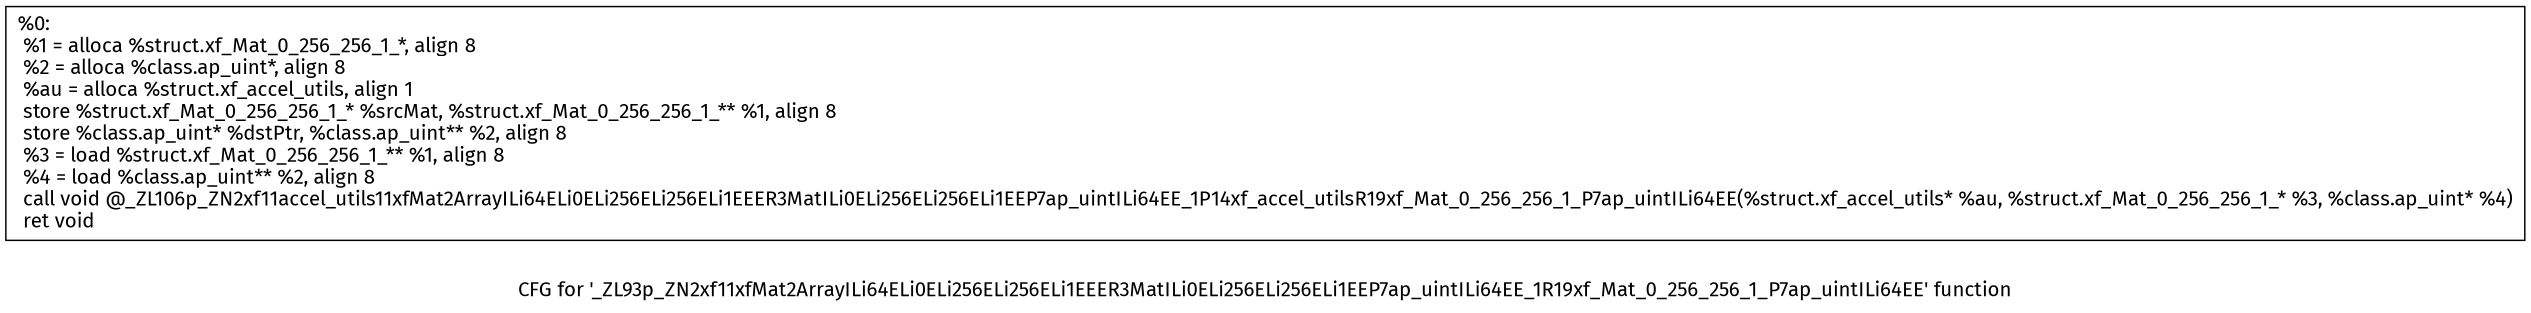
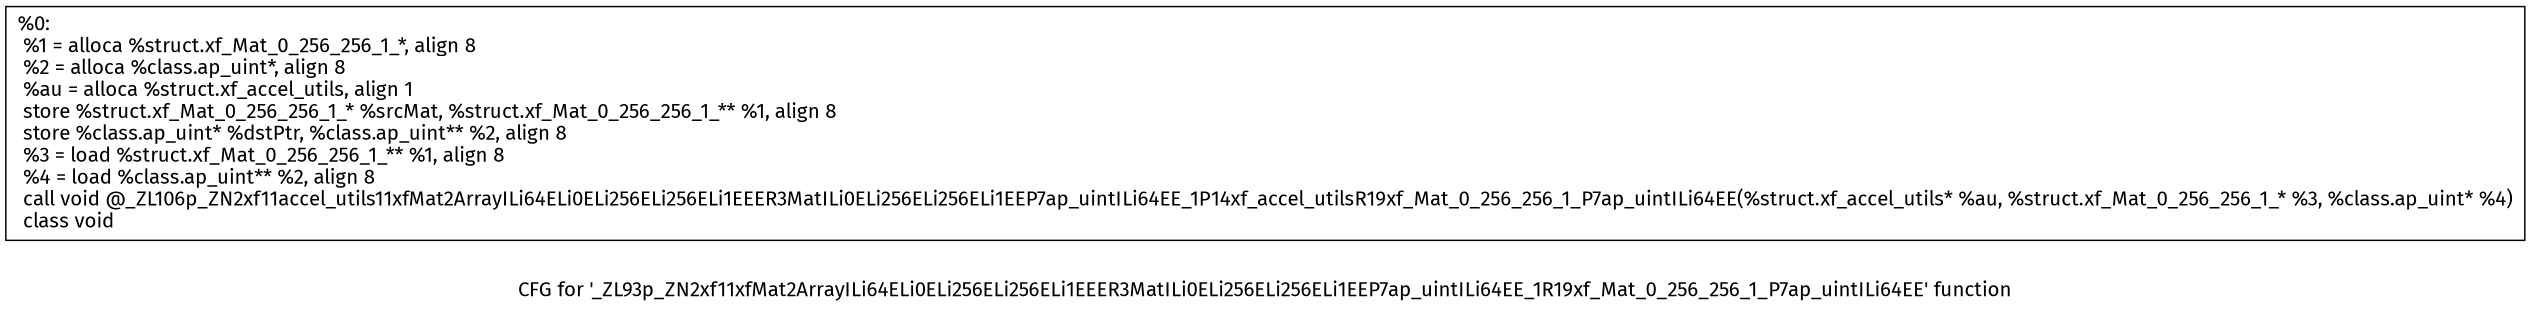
(56, 221) -> (66, 221)
